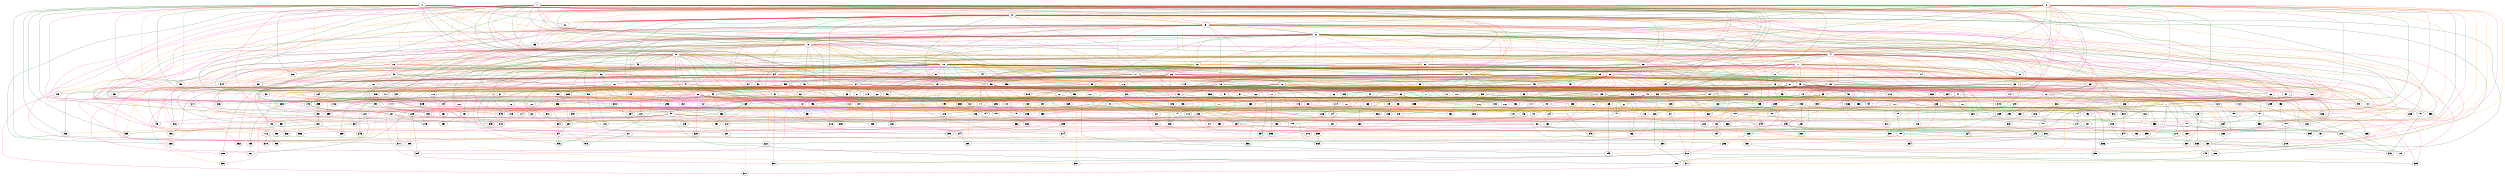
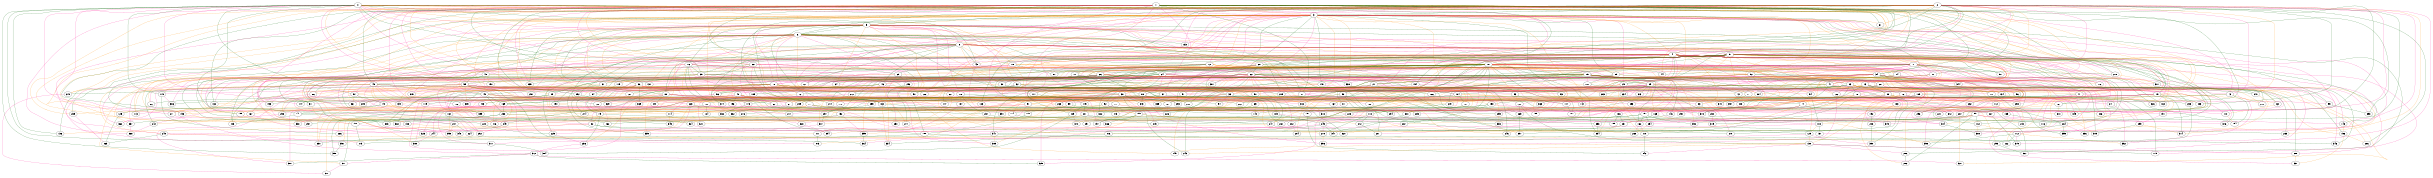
(563, 33) -> (747, 40)
(1564, 42) -> (469, 43)
(1350, 59) -> (1222, 87)
(1237, 68) -> (1658, 71)
none -> (1042, 70)
(1879, 73) -> (1647, 81)
none -> (823, 78)
none -> (1953, 87)
(542, 90) -> (1206, 104)
(1213, 90) -> (637, 97)
(2401, 92) -> (2328, 118)
none -> (1499, 124)
(1548, 124) -> none
(1726, 130) -> (518, 132)
(126, 134) -> none
(2103, 144) -> none
